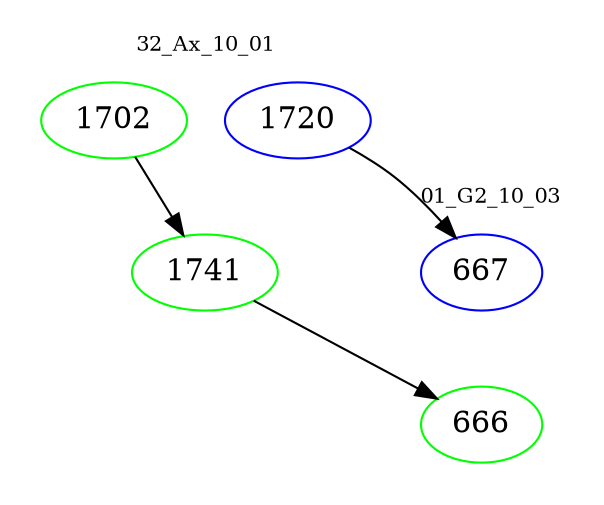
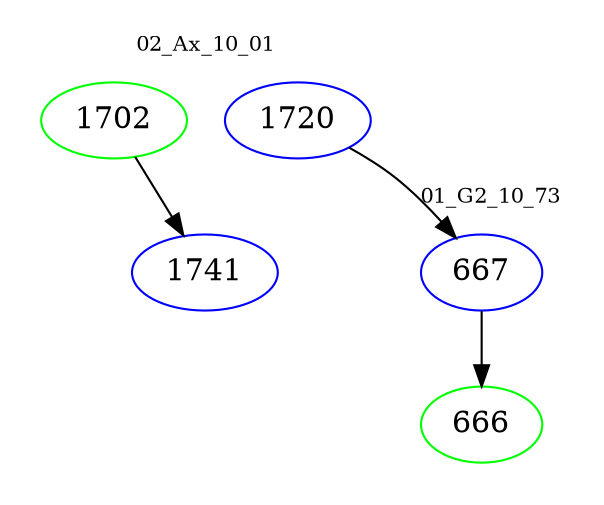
(206, 45) -> (206, 45)
(491, 198) -> (491, 198)
(205, 273) -> (205, 273)
(336, 345) -> (482, 338)
